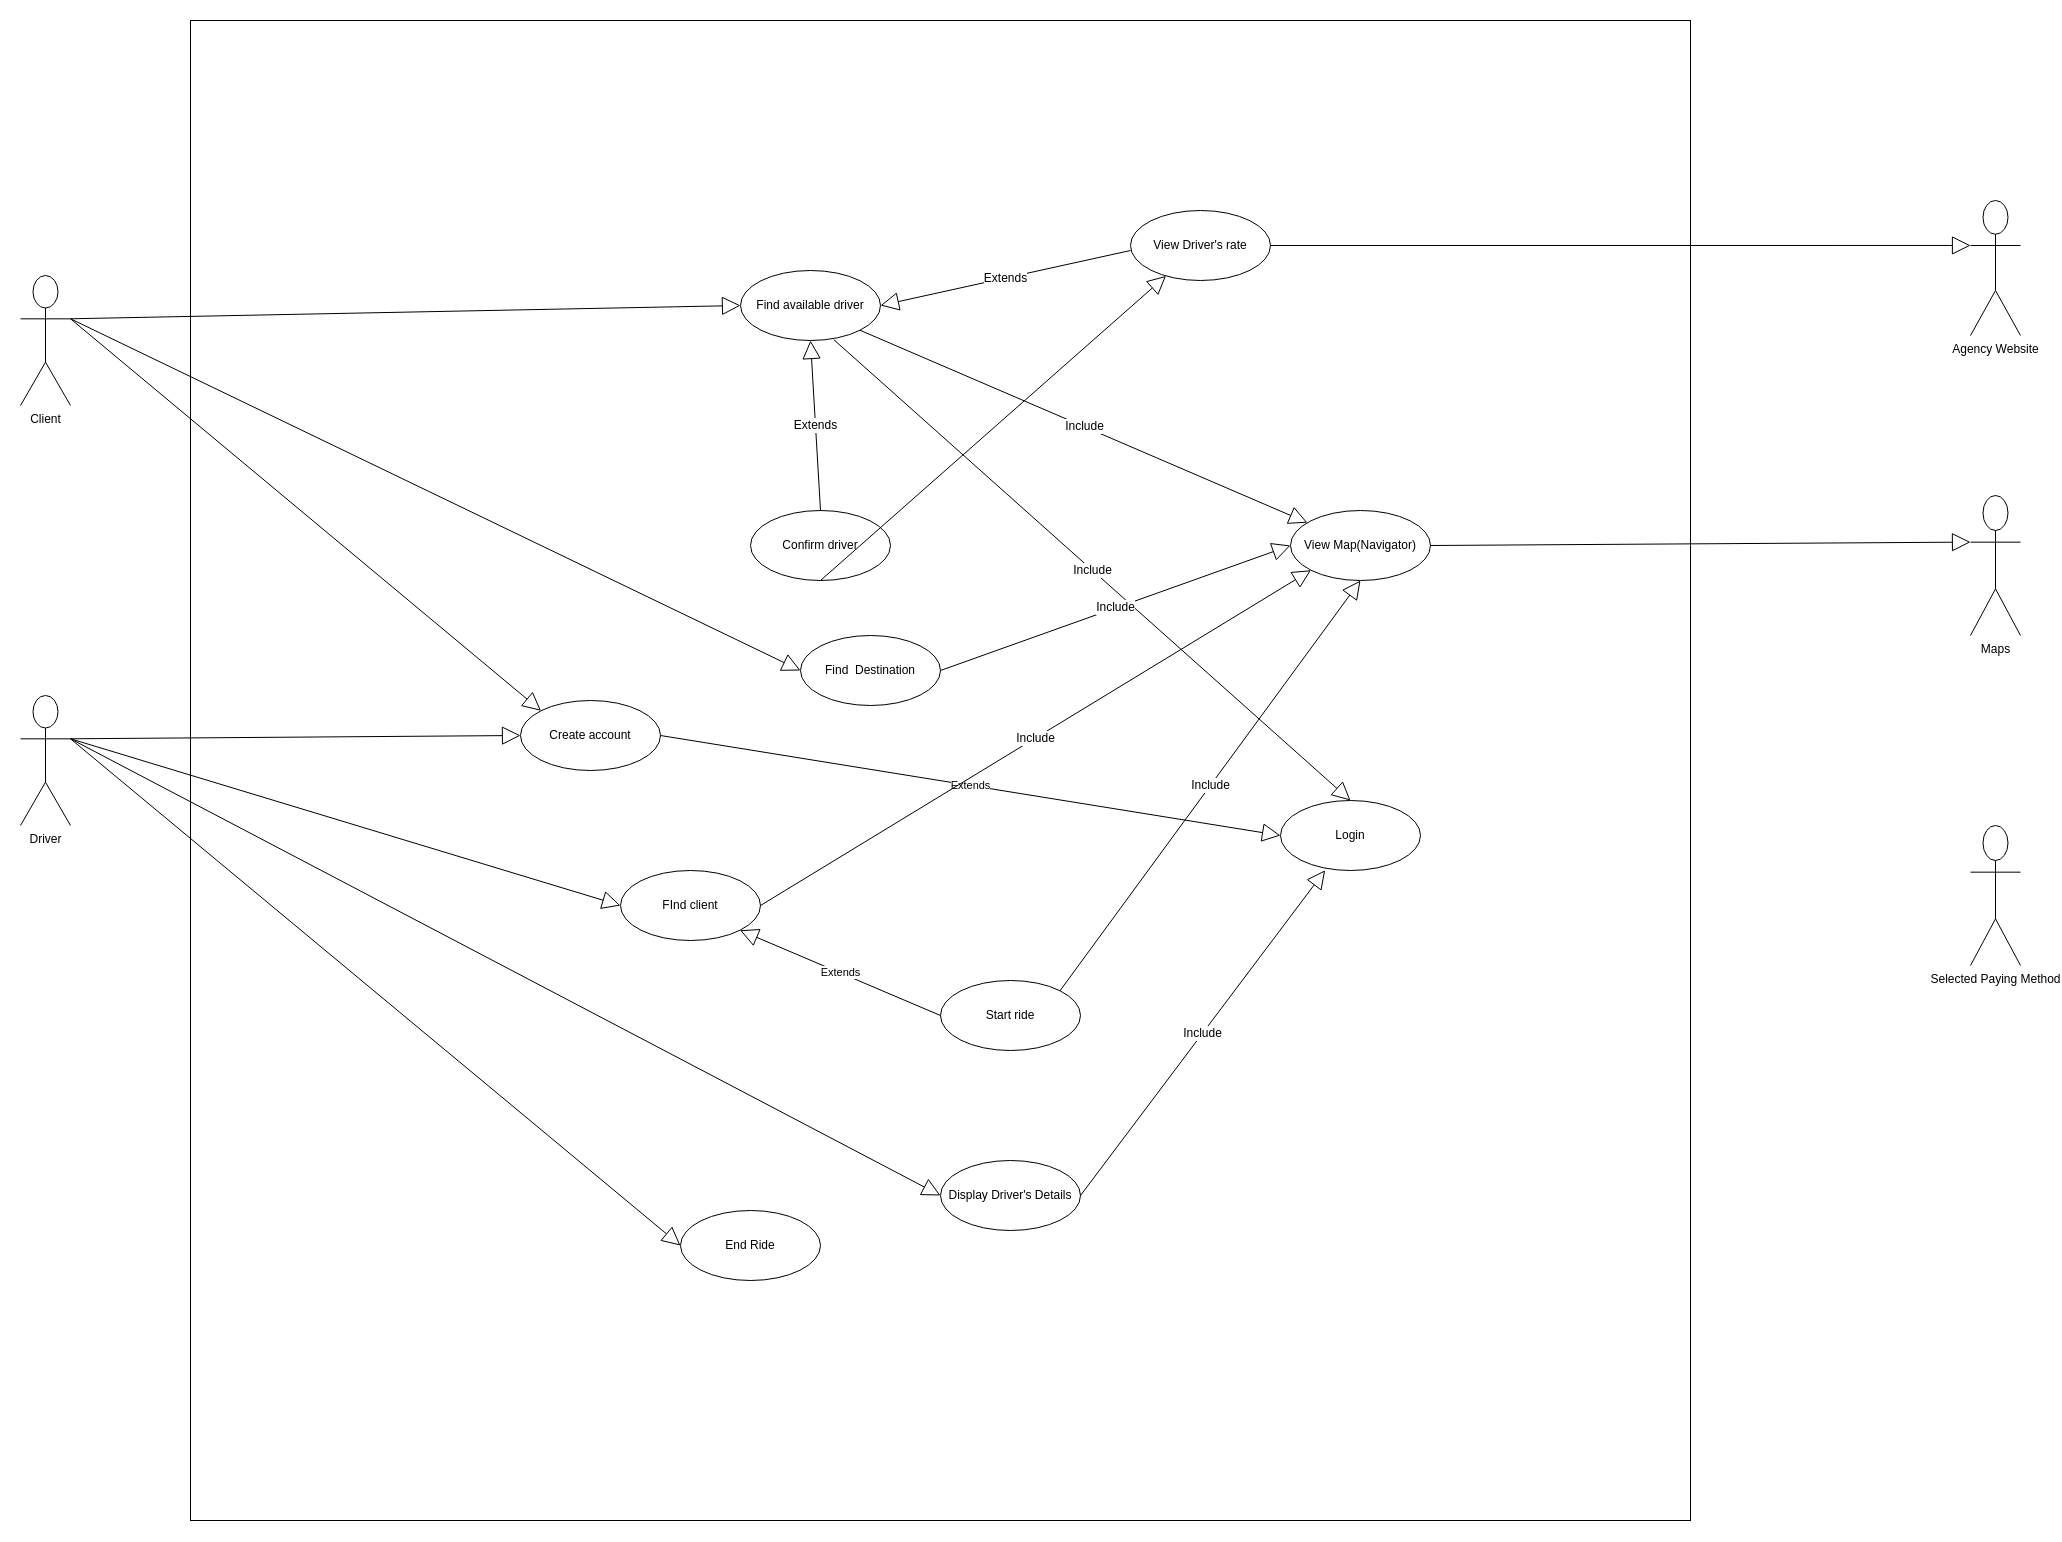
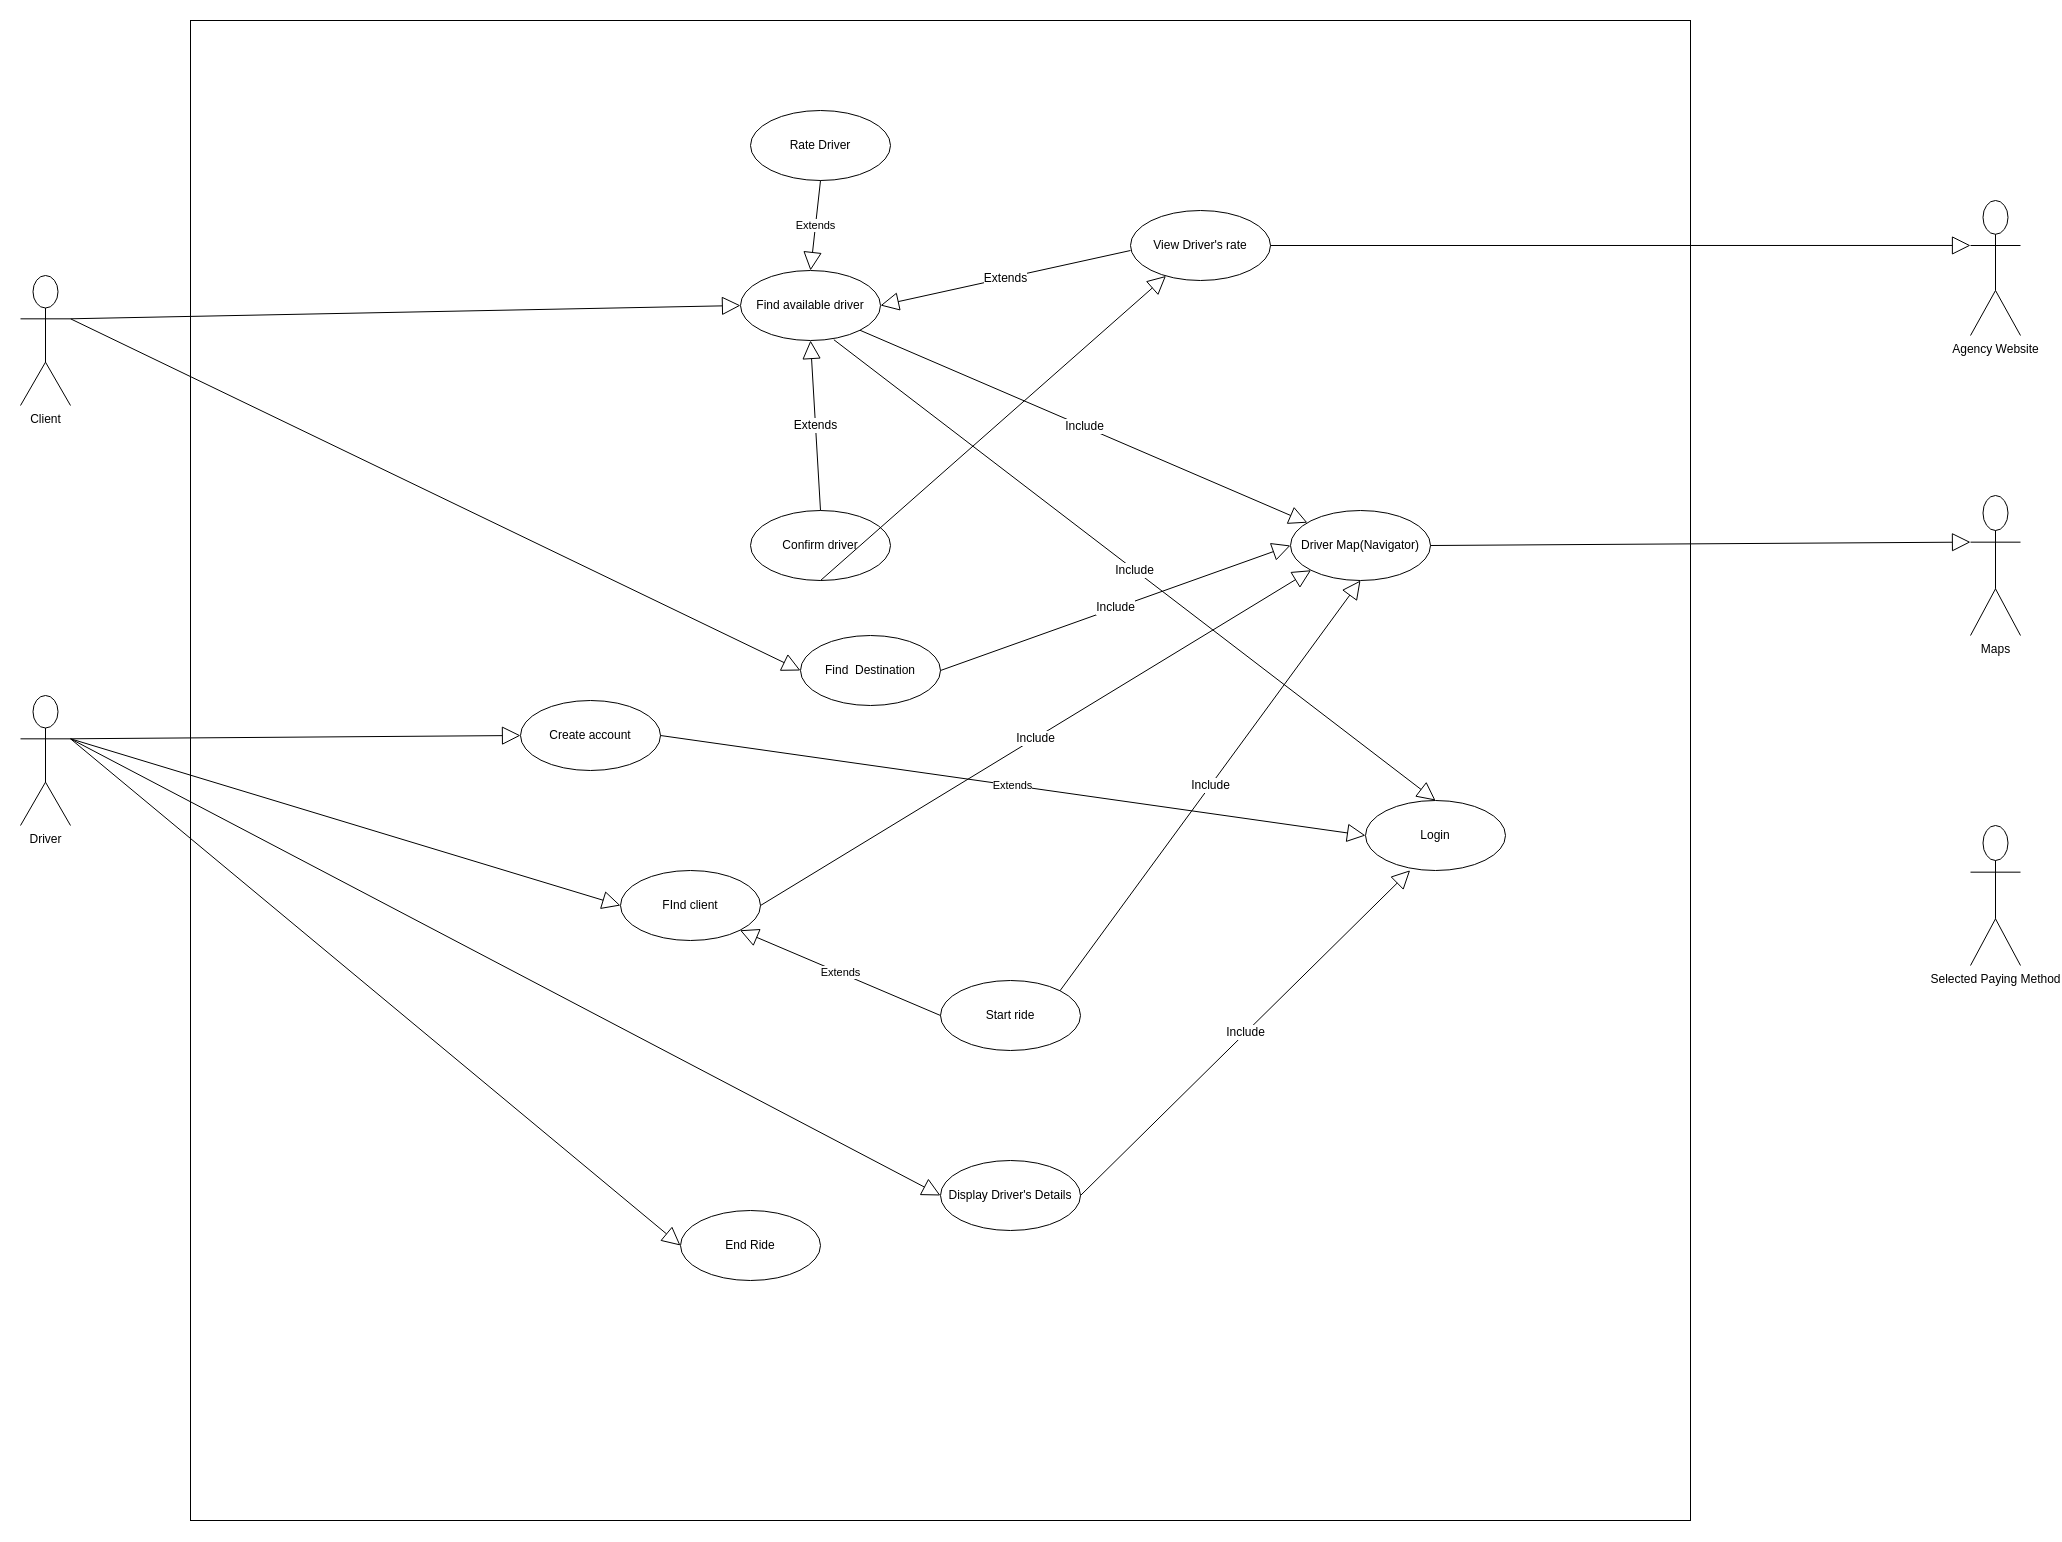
none -> (821, 146)
none -> (817, 216)
(300, 510) -> none
(1361, 546) -> (1361, 546)
(1351, 836) -> (1436, 836)
